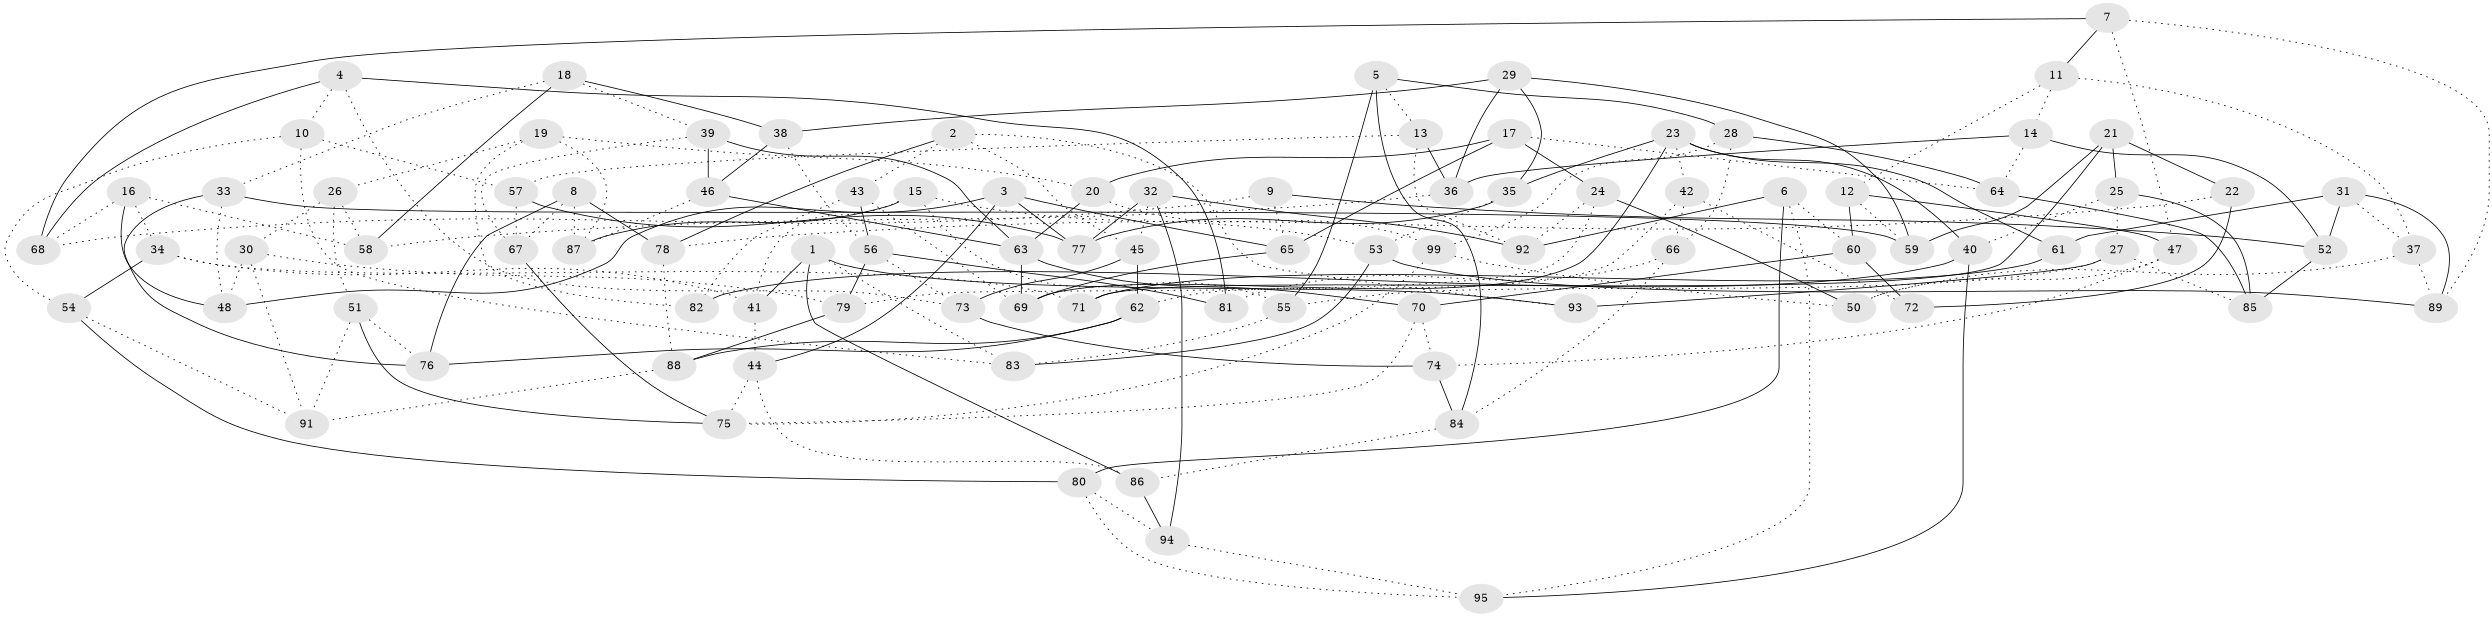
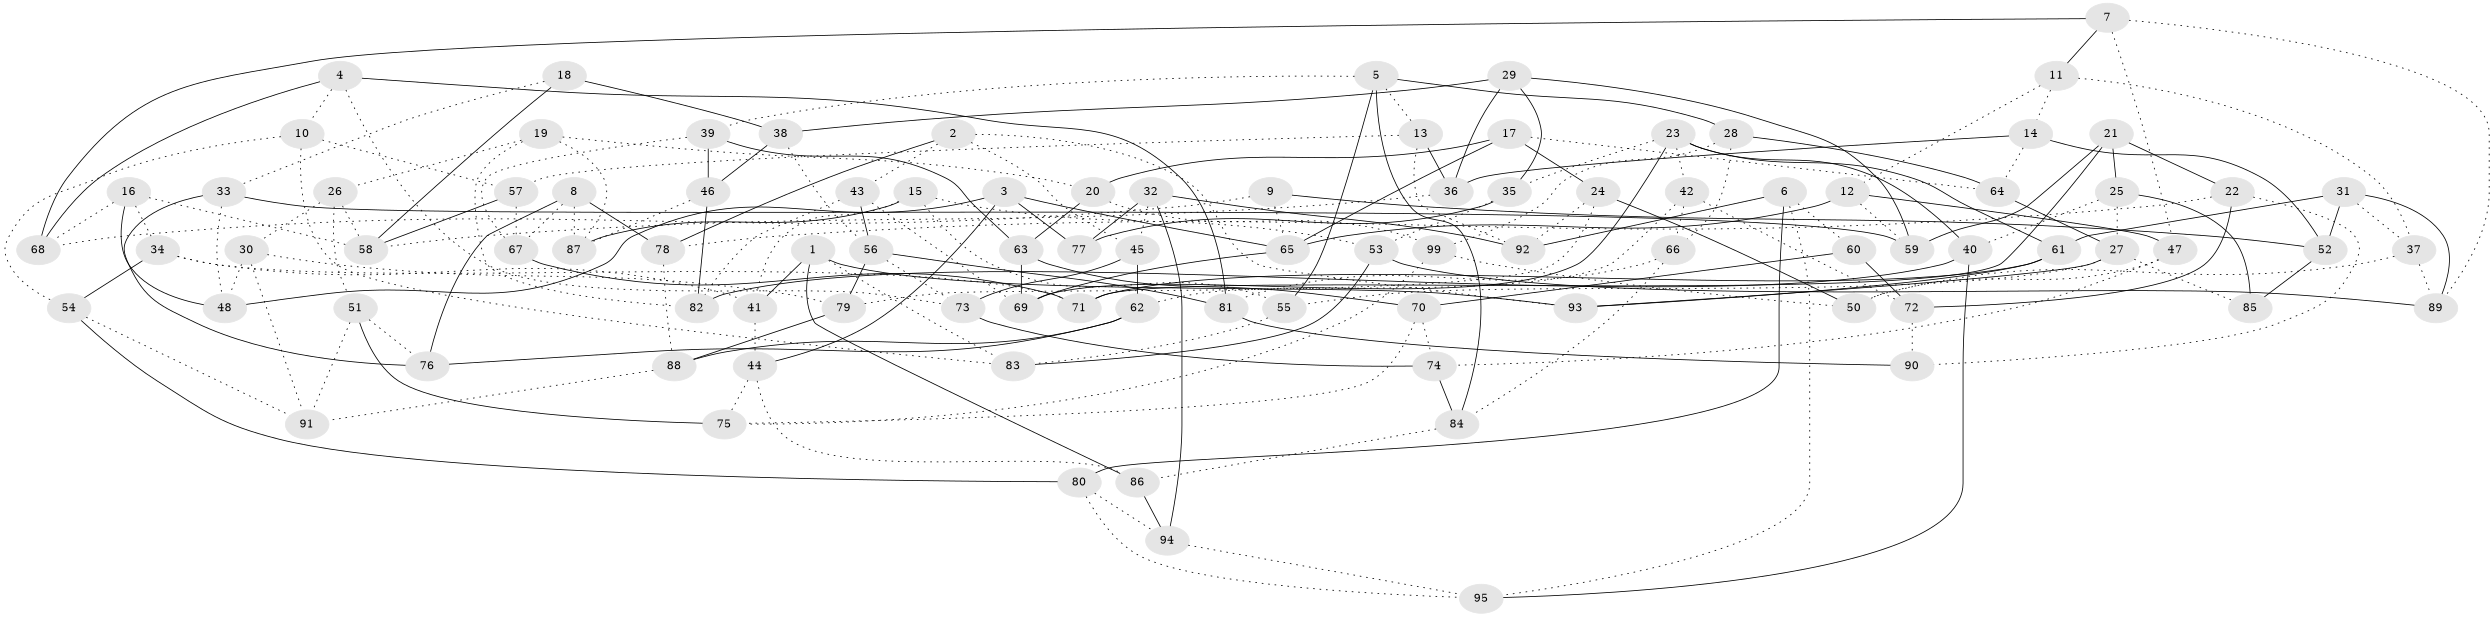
(636, 105) -> (1039, 85)
(1597, 159) -> (1597, 159)
(1850, 215) -> (1569, 227)
(2148, 220) -> (2057, 221)
(798, 221) -> (427, 226)
(933, 233) -> (703, 250)
none -> (1821, 291)
(604, 346) -> (771, 281)
none -> (1912, 366)
